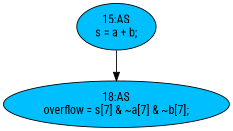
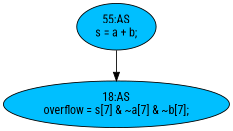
(116, 27) -> (116, 27)
